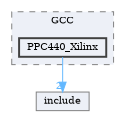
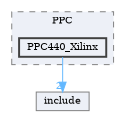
(63, 21) -> (63, 21)
